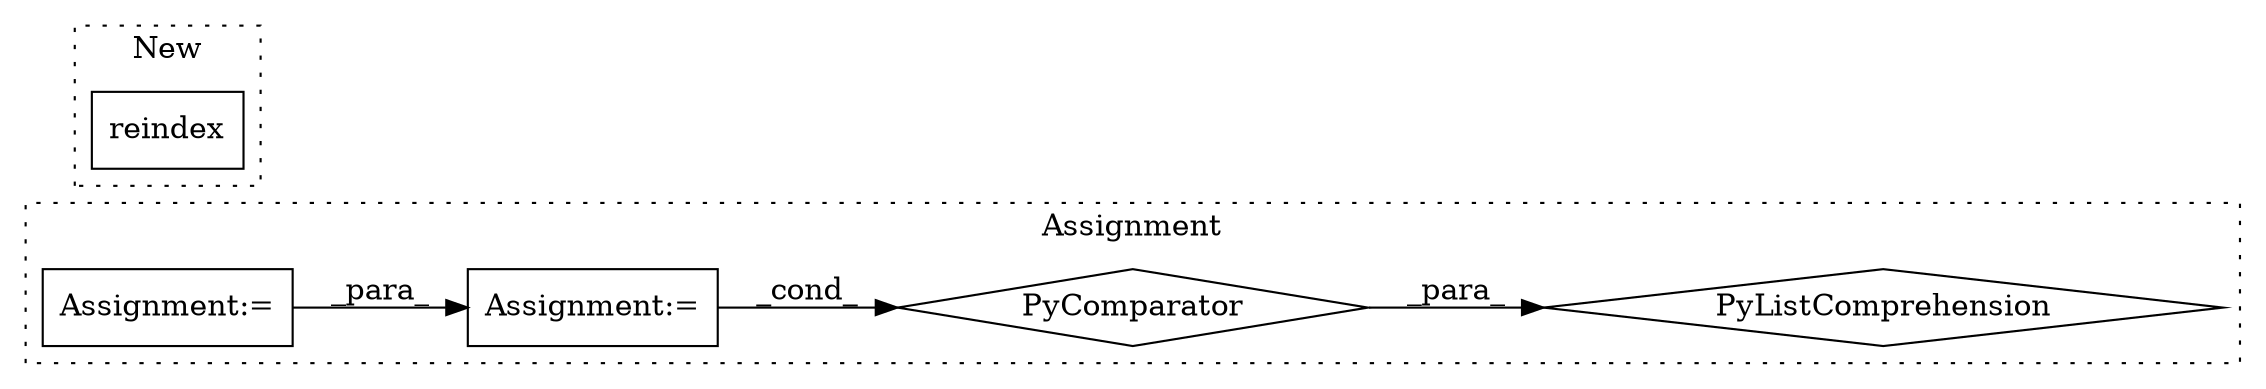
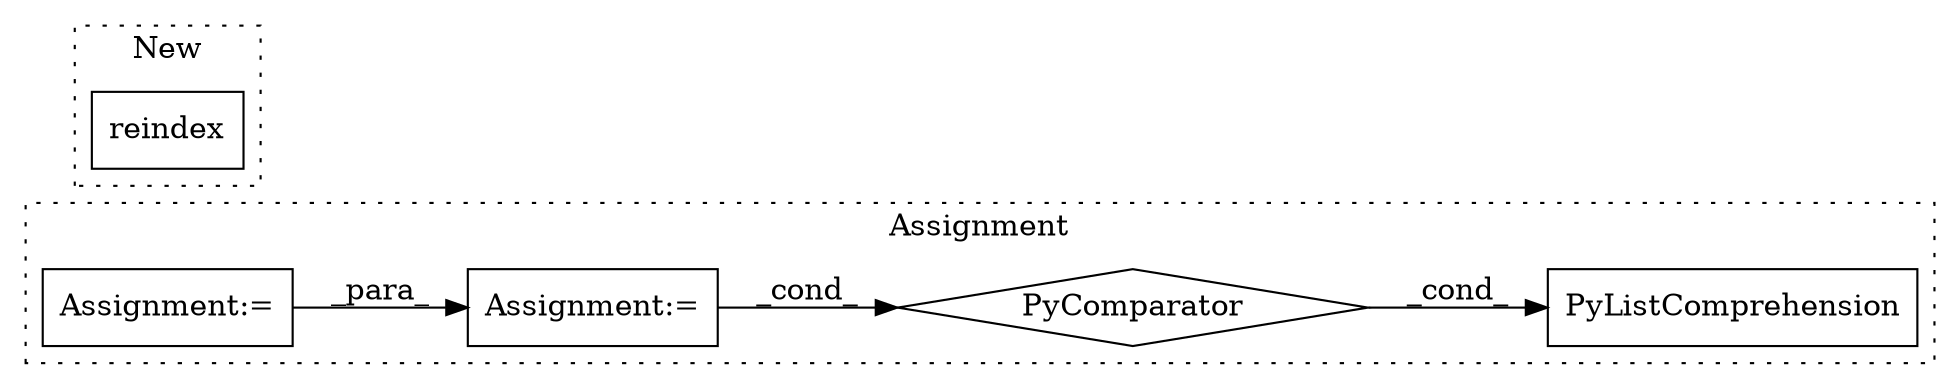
(1456, 292) -> (1458, 292)
(1883, 308) -> (1733, 308)
